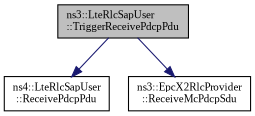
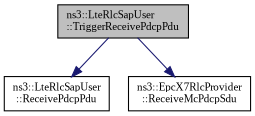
(57, 94) -> (57, 94)
(190, 94) -> (190, 94)
